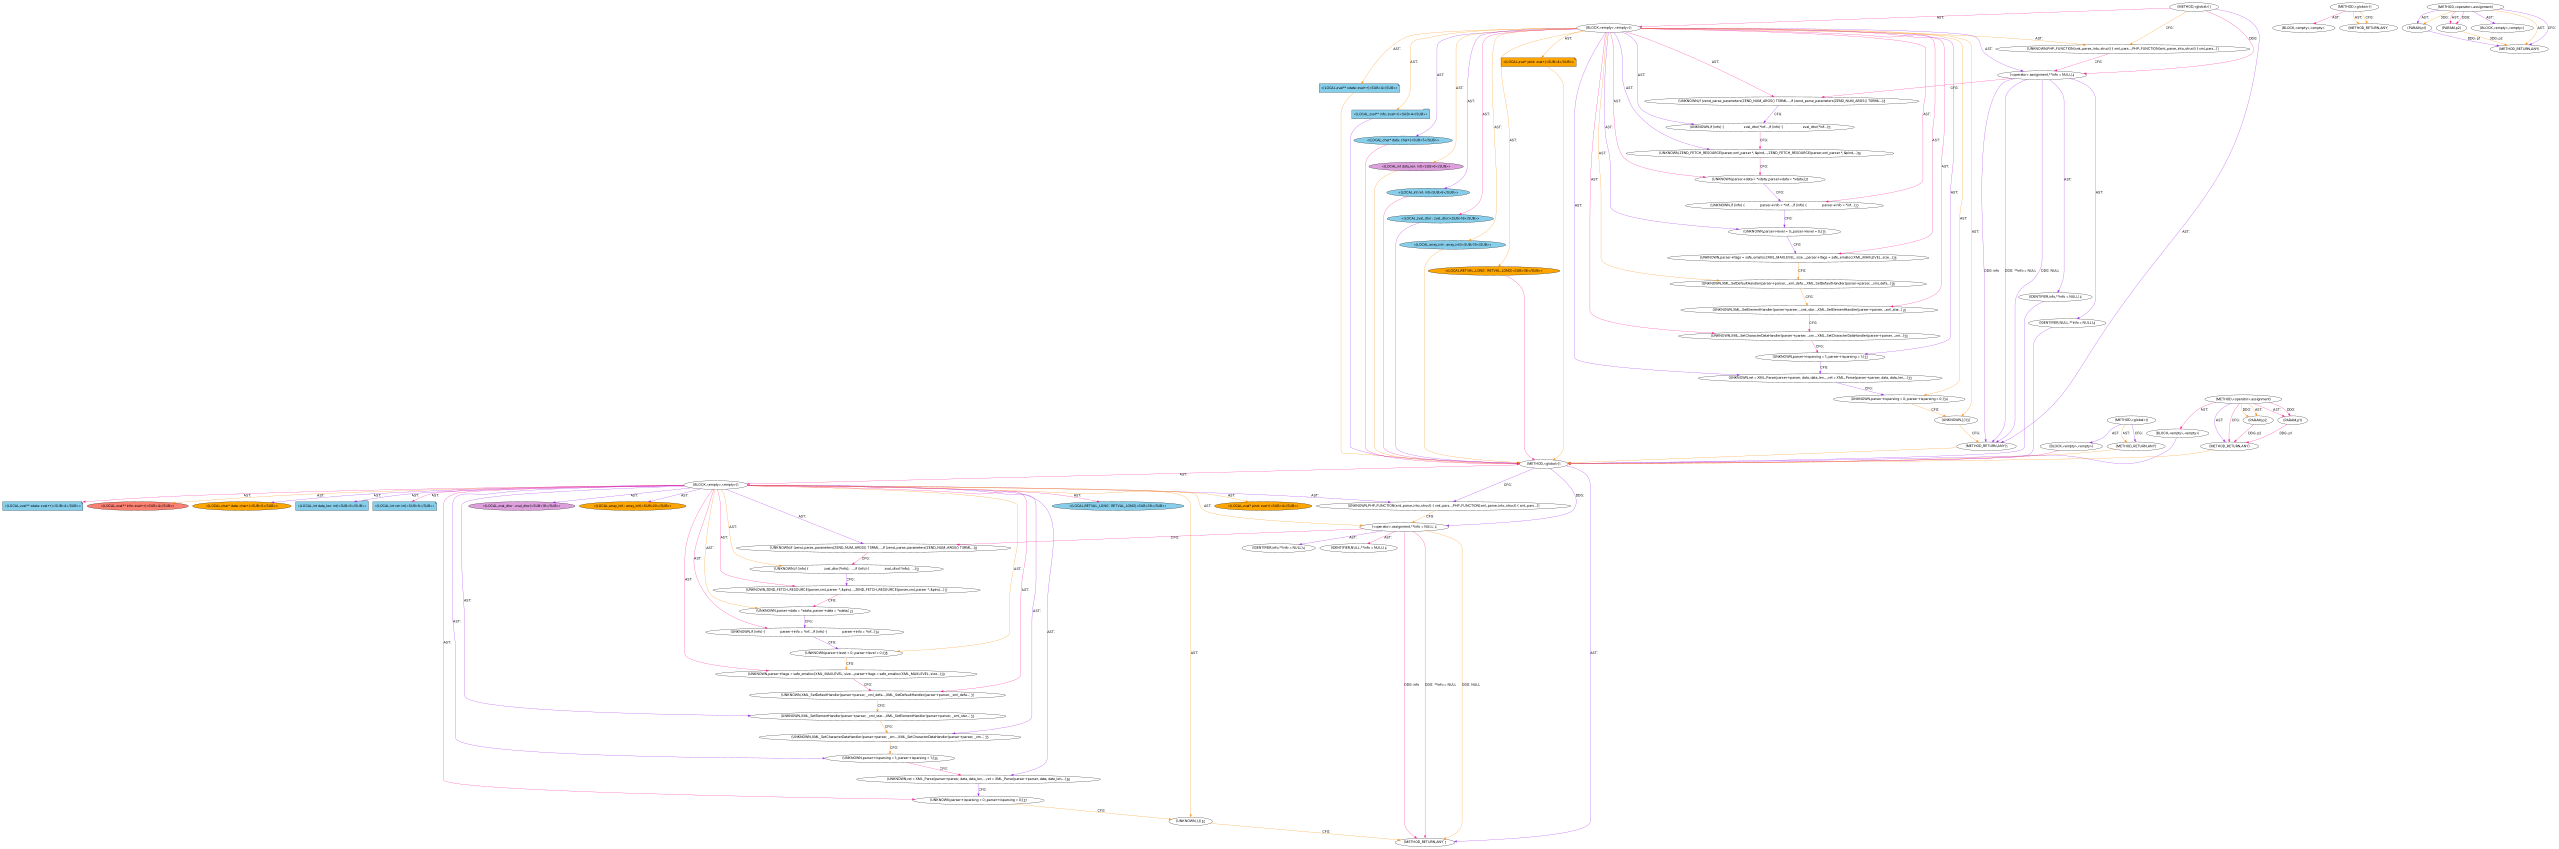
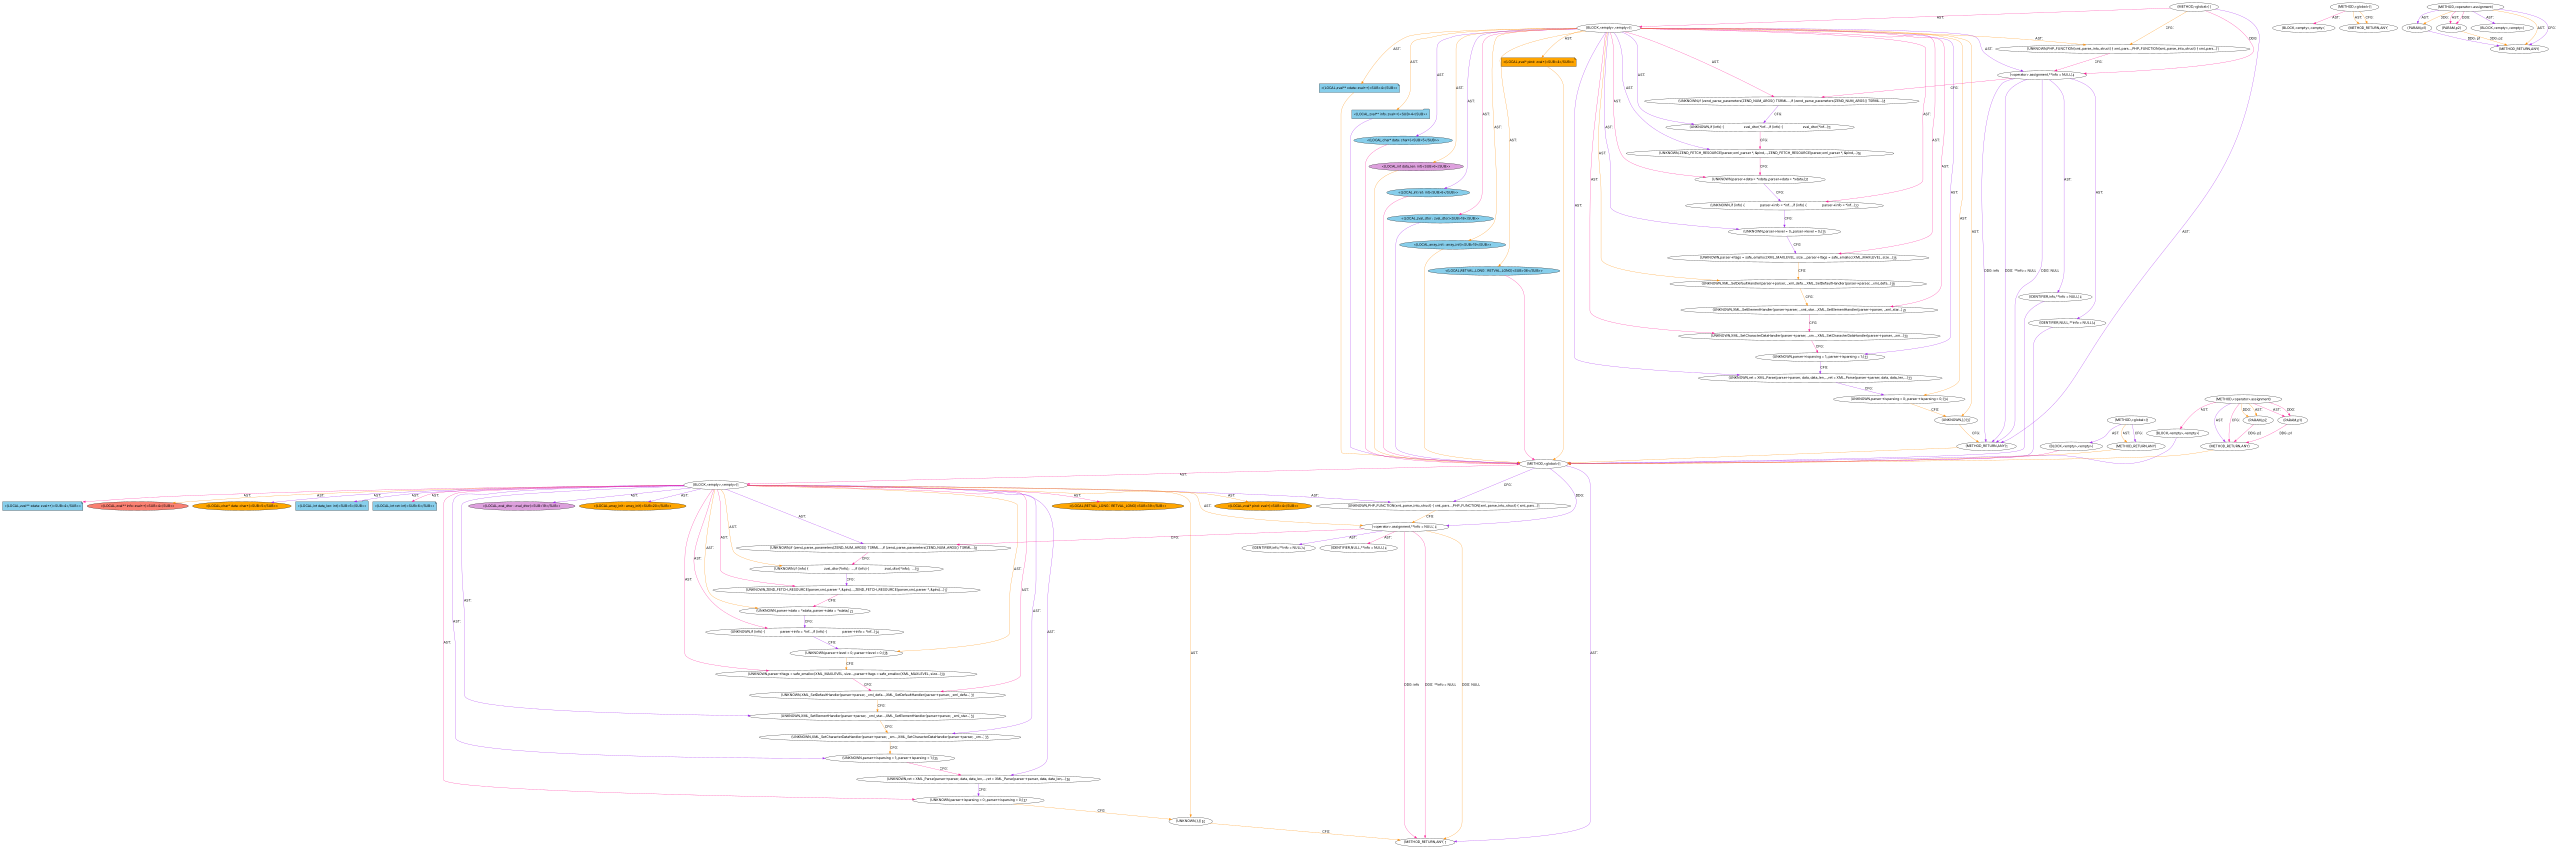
(1494, 271) -> (1494, 271)
(1118, 506) -> (1118, 506)
